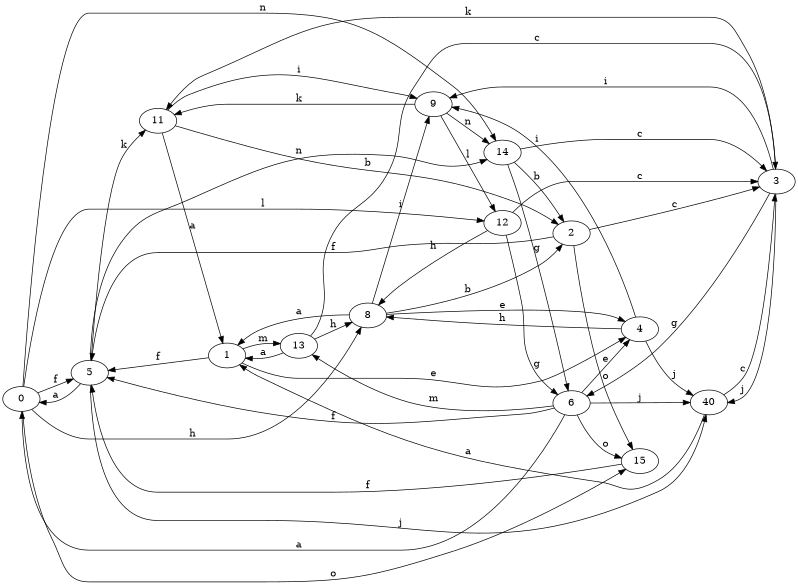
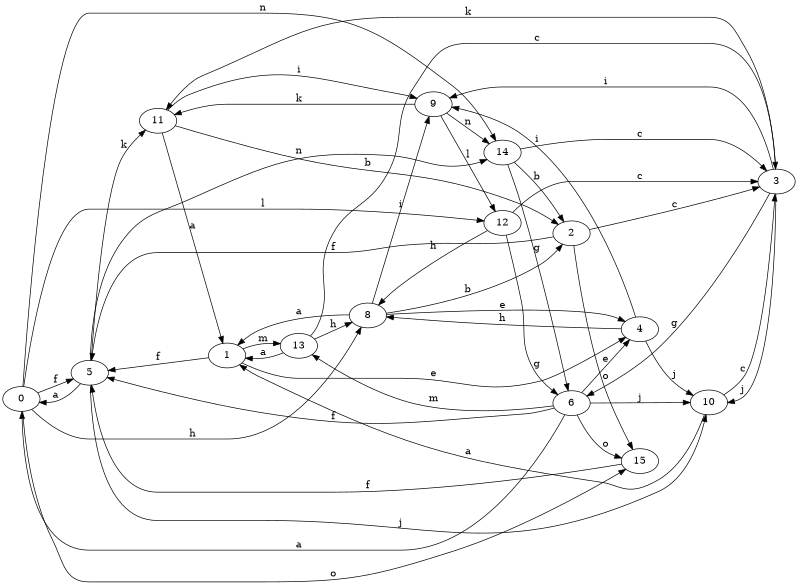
(709, 402) -> (709, 402)
